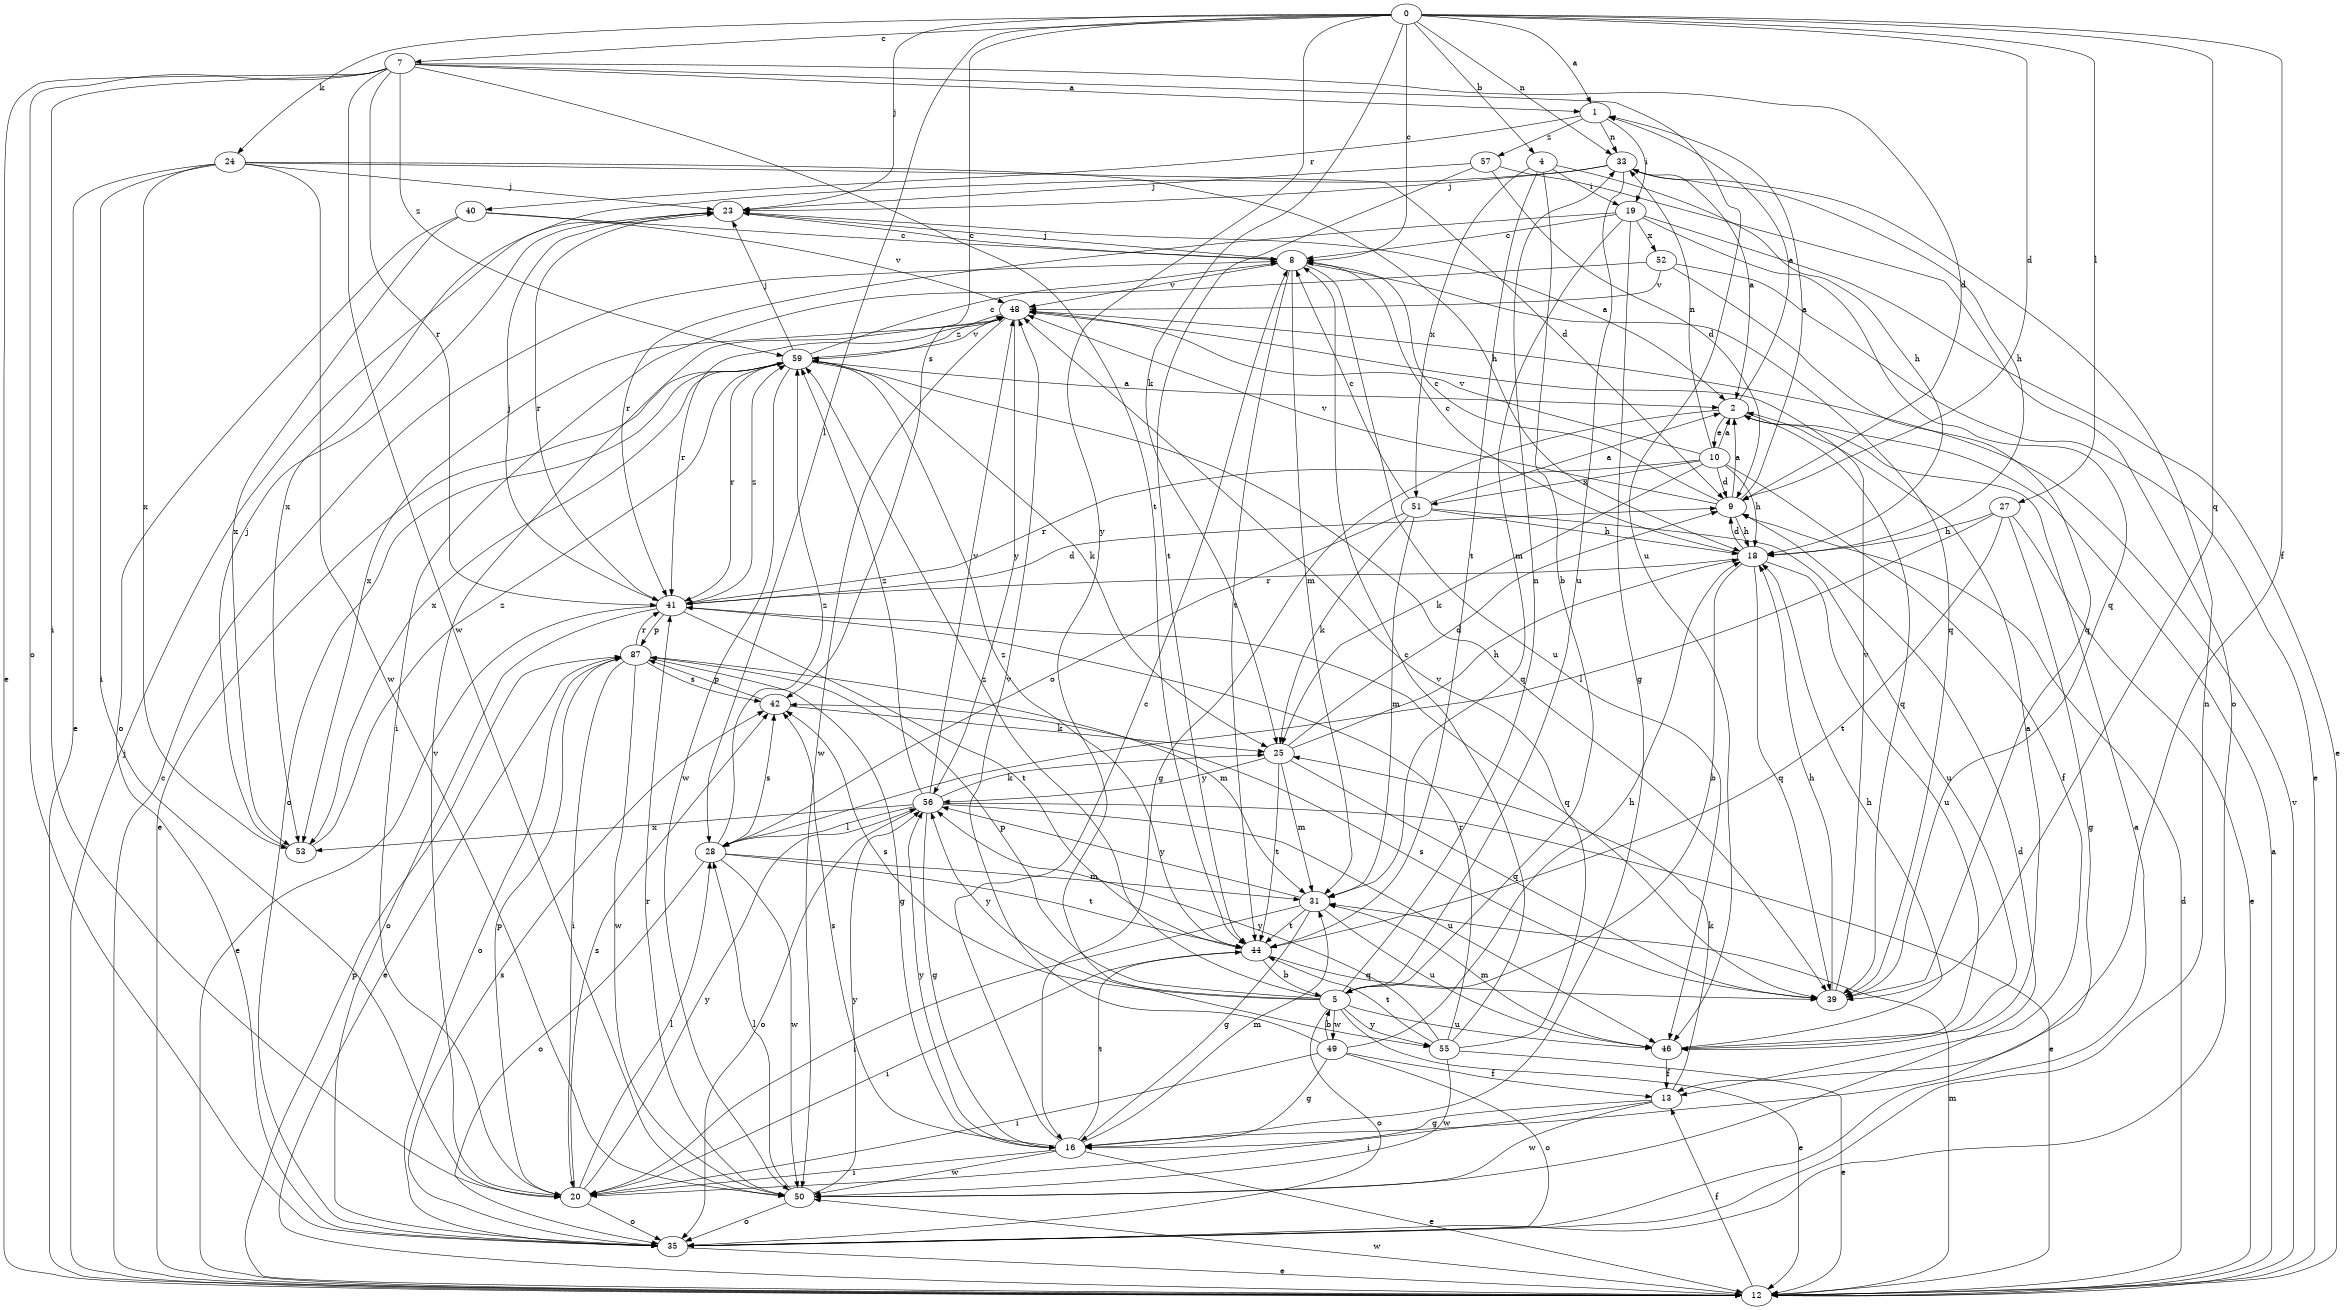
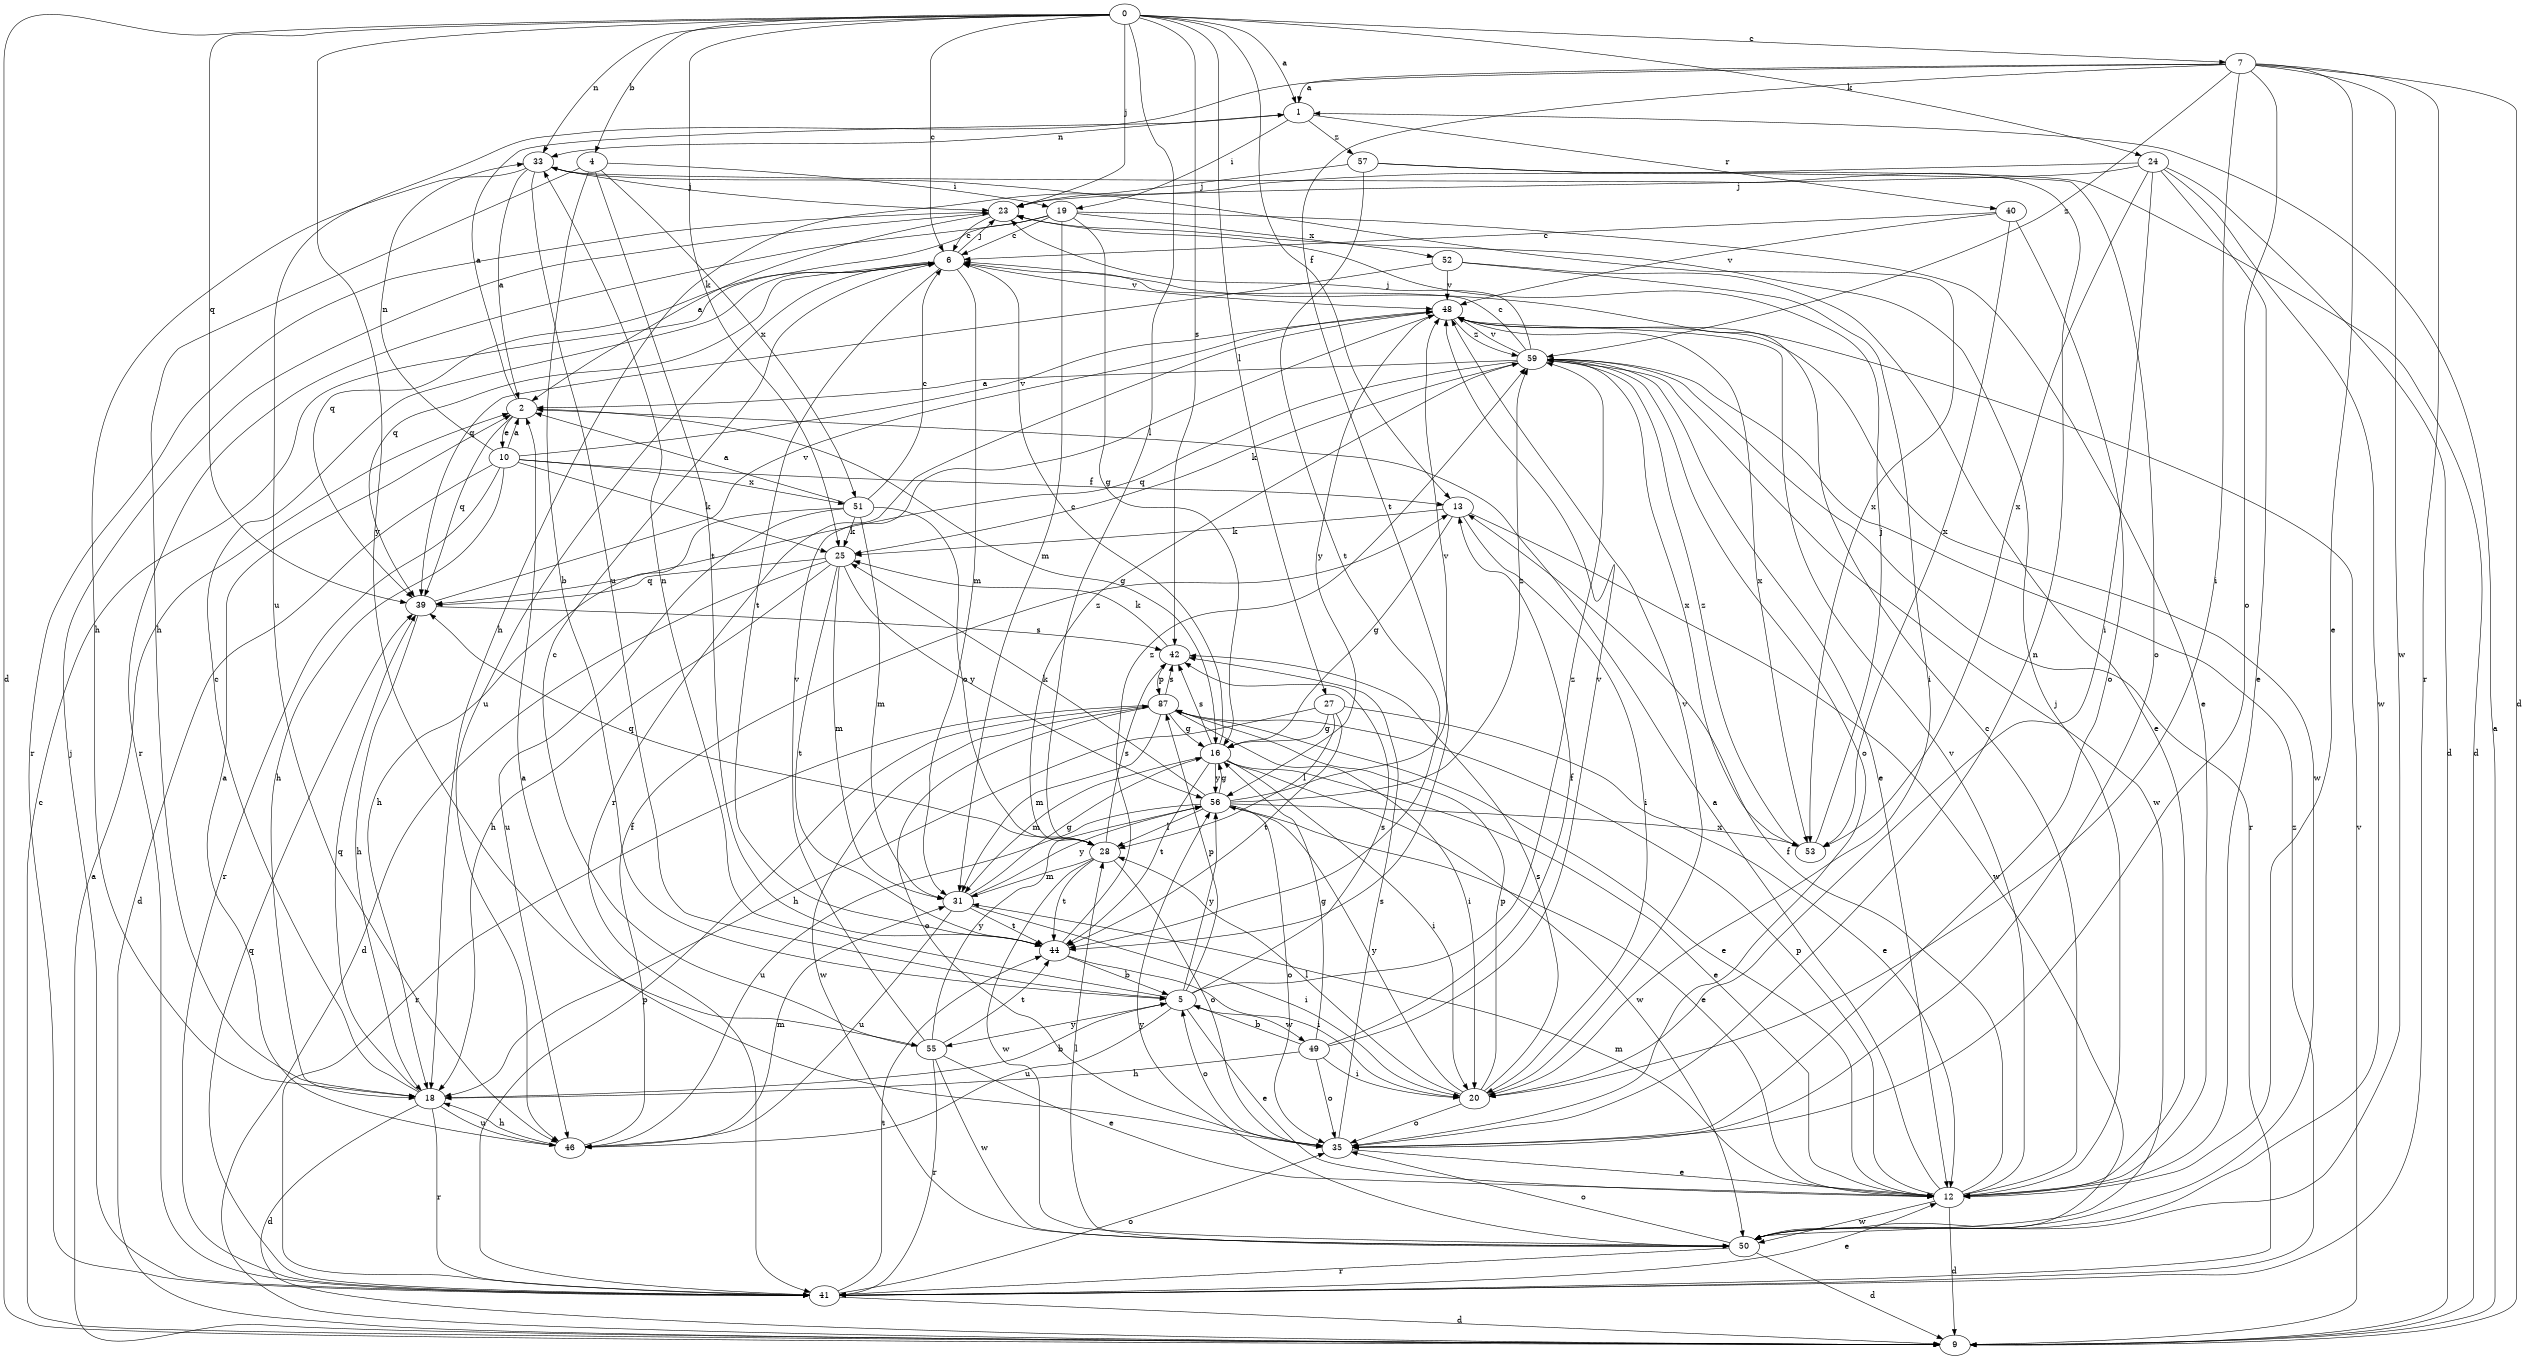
(1292, 261) -> (949, 261)
(1741, 529) -> none
(1539, 992) -> (750, 767)
(1128, 1212) -> (1225, 1113)
